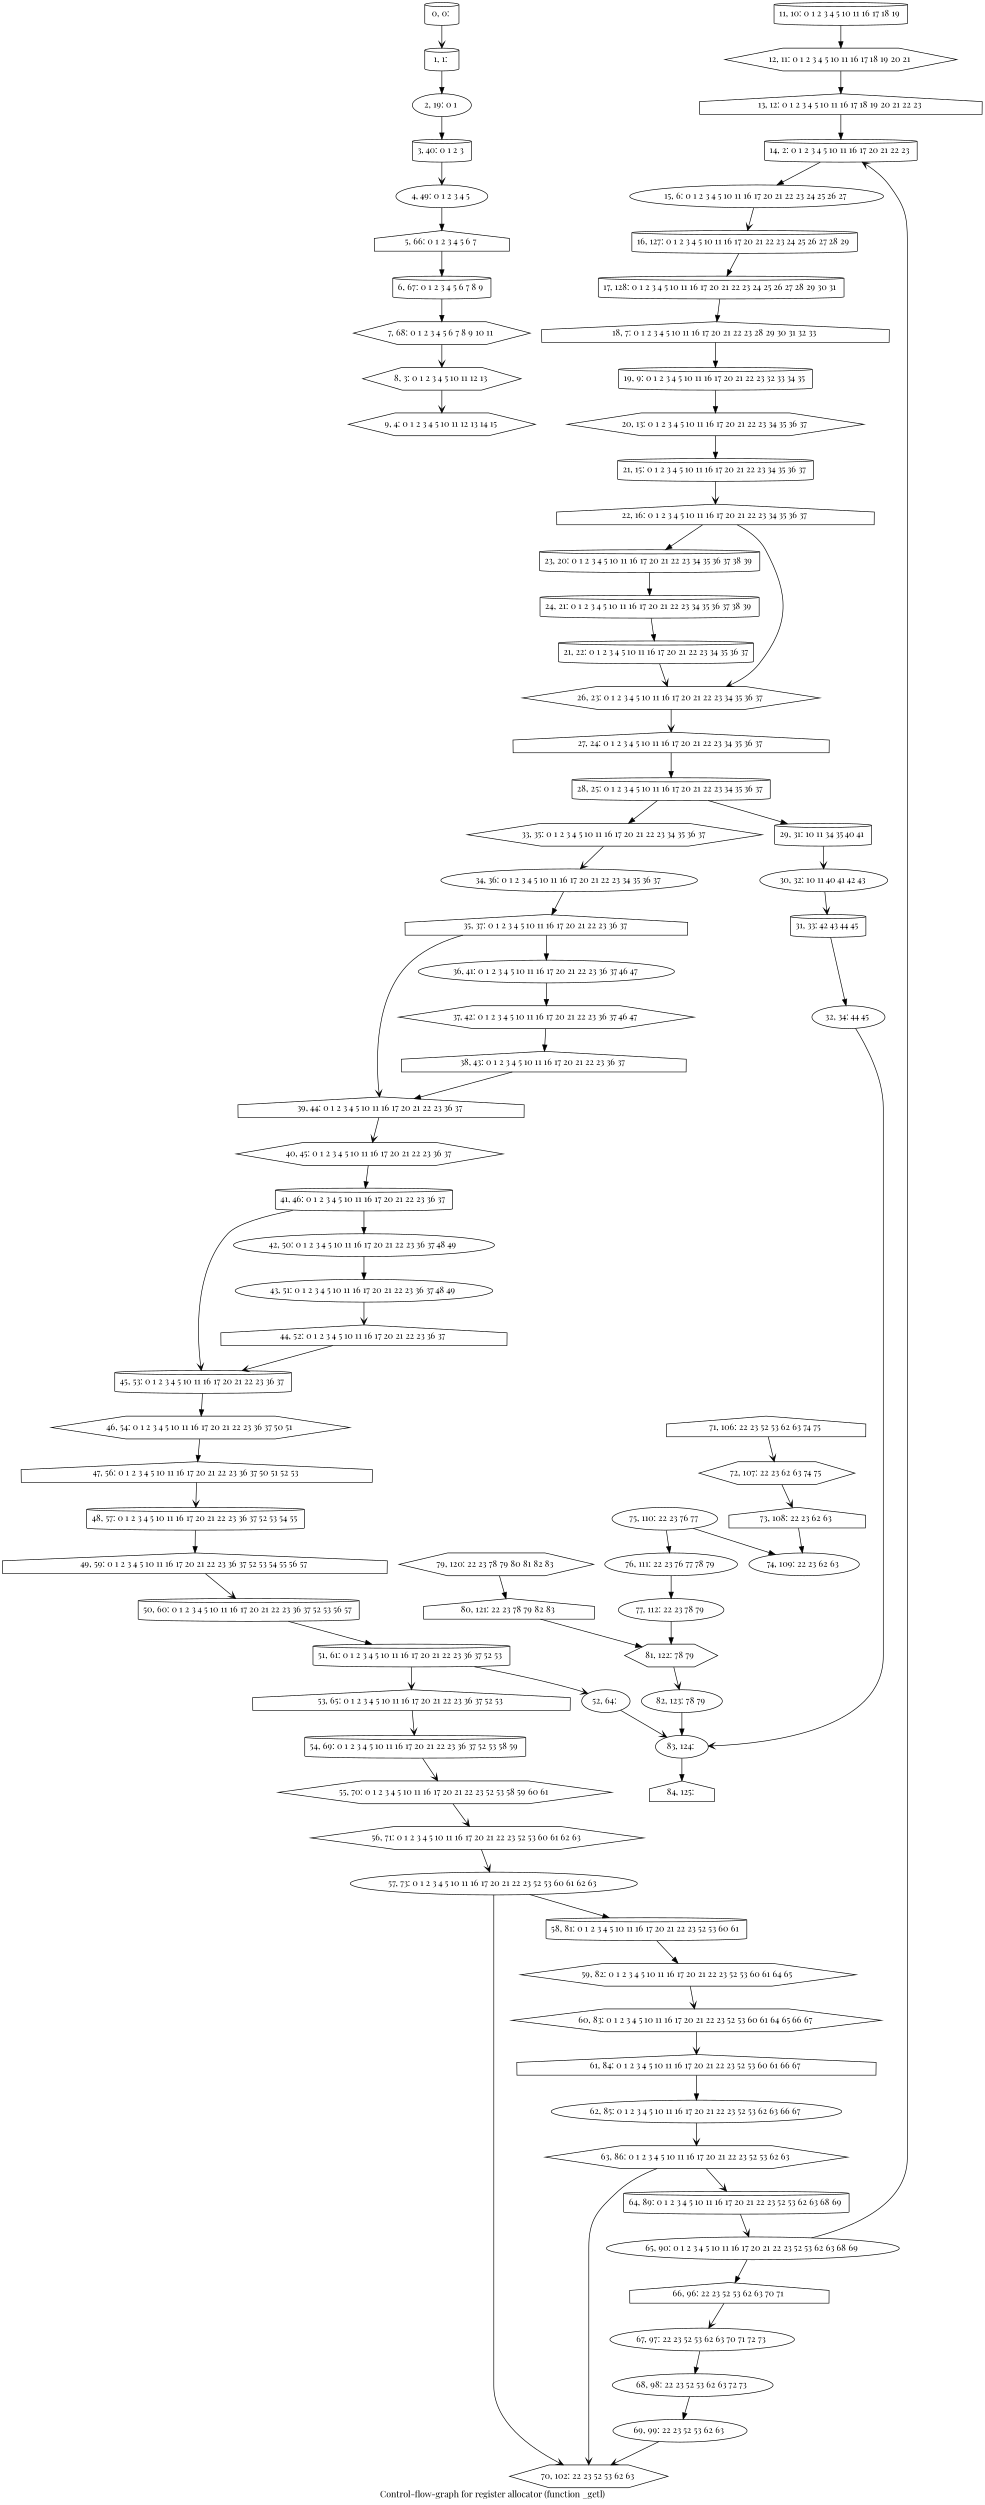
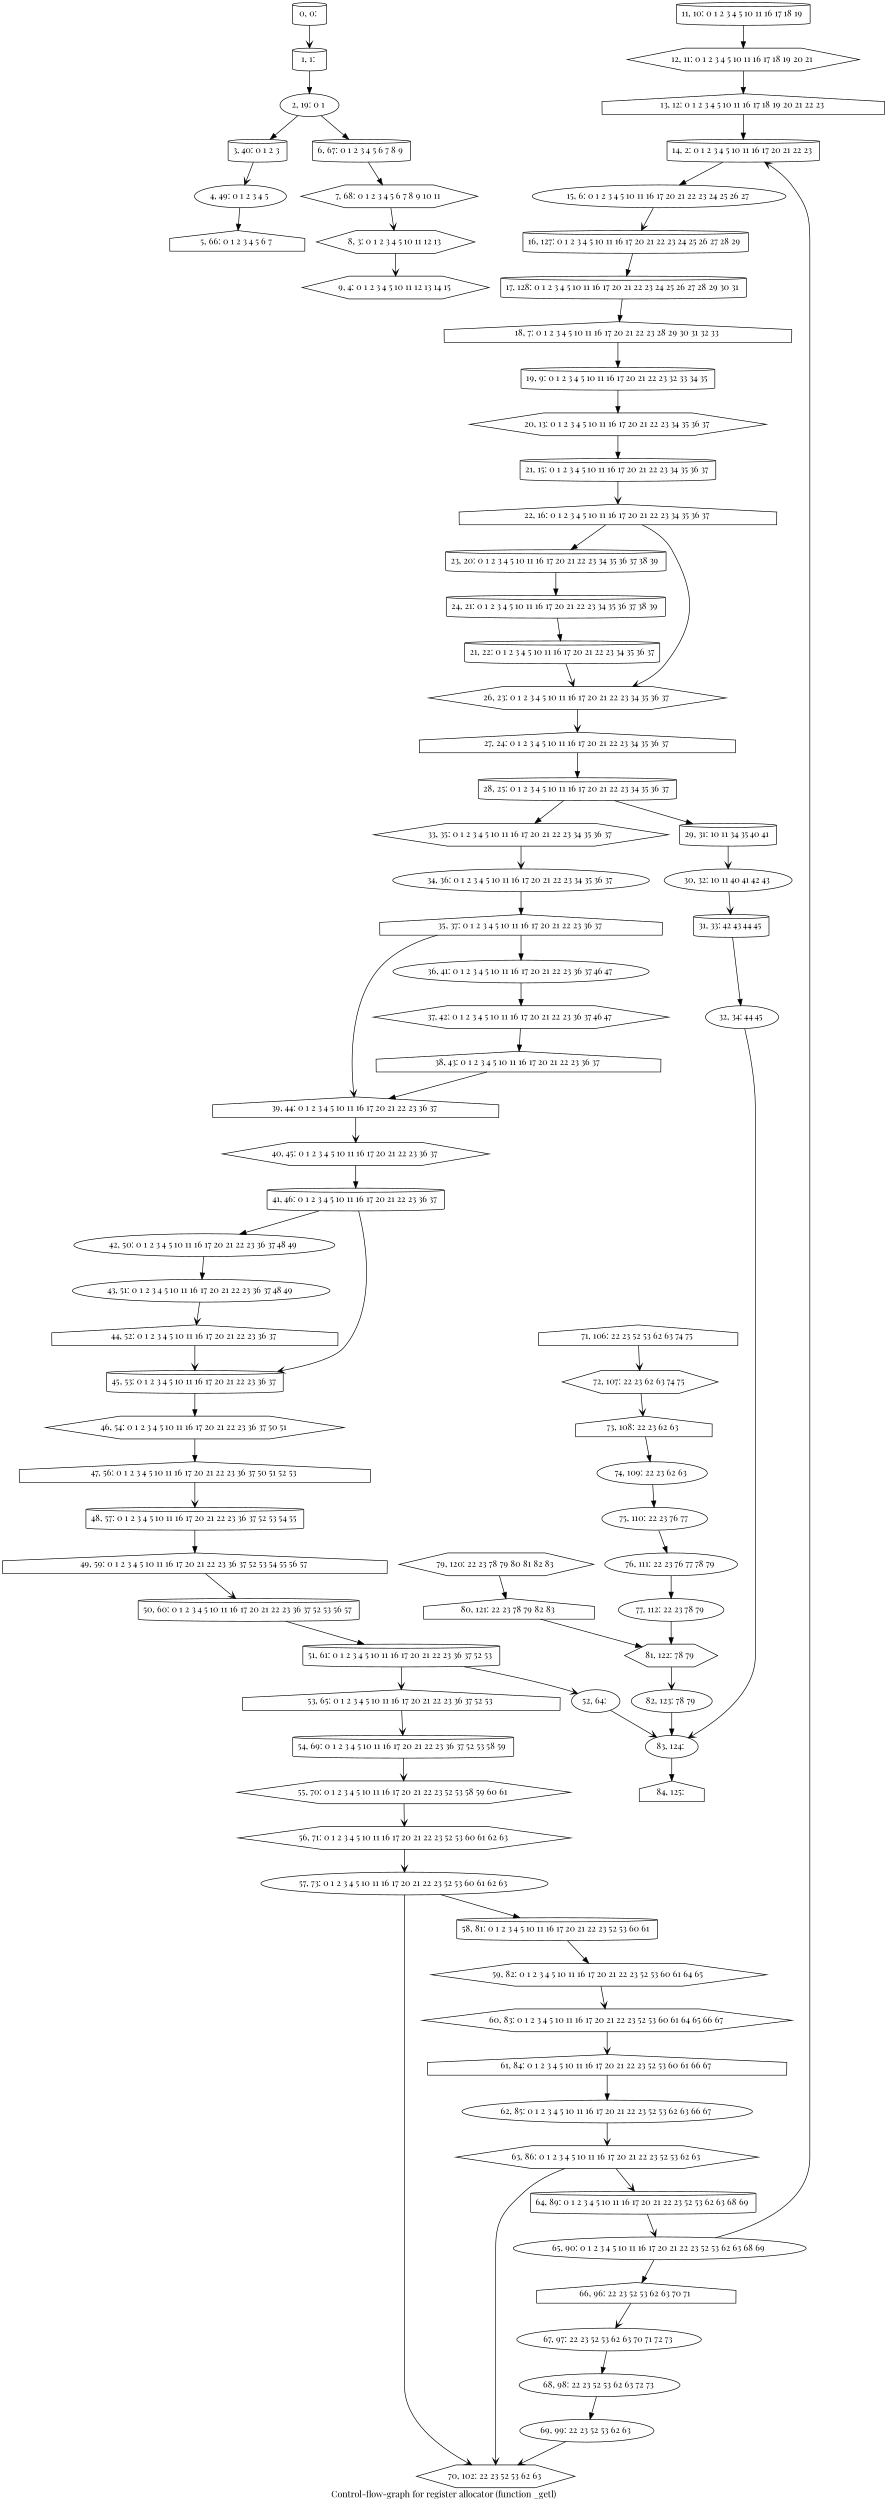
(442, 260) -> (333, 125)
(731, 1541) -> (653, 1493)
